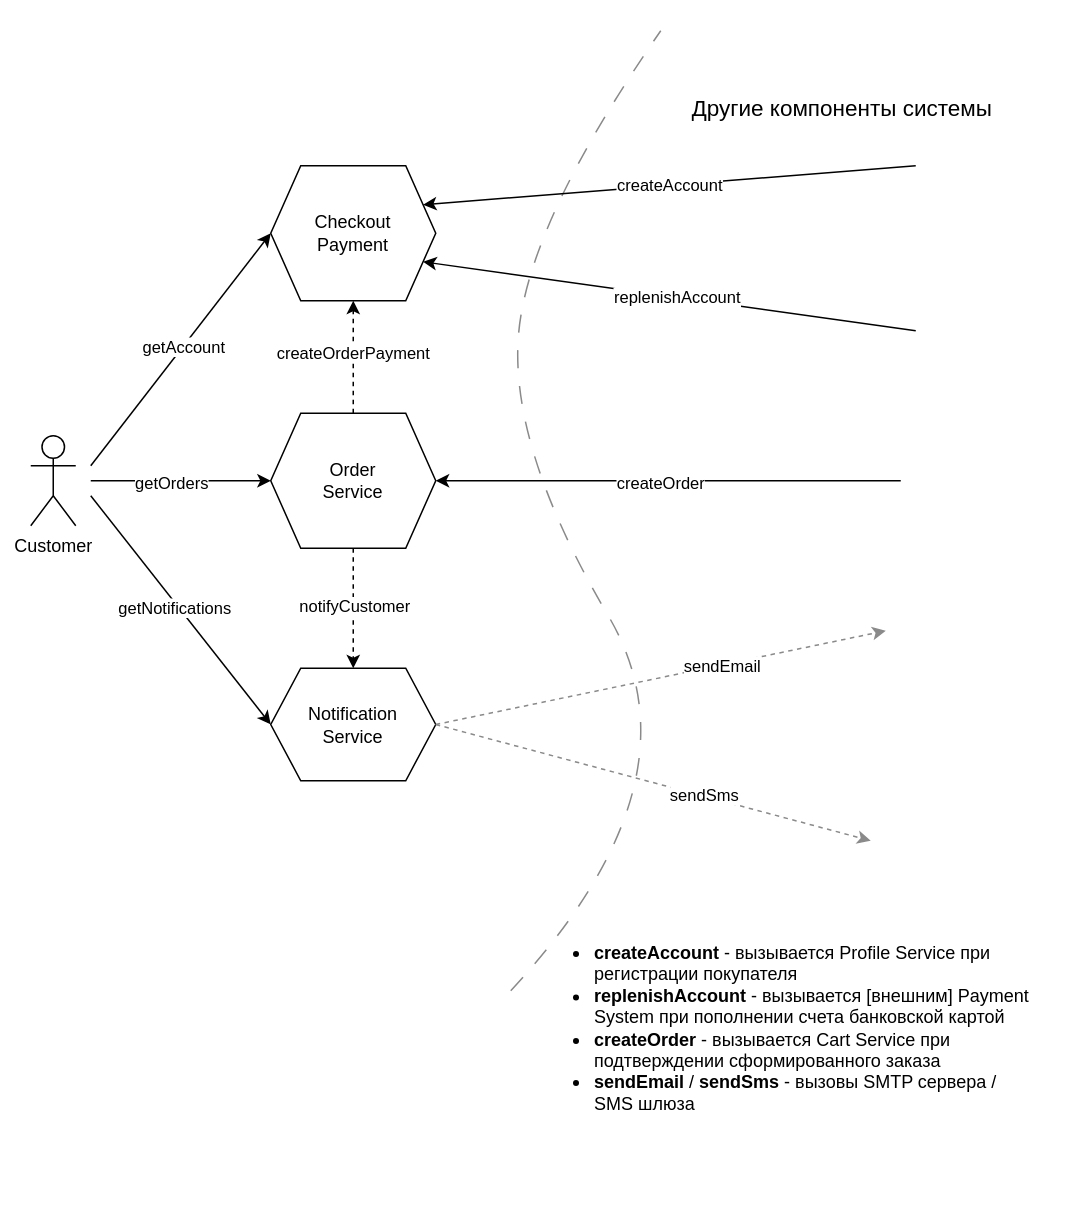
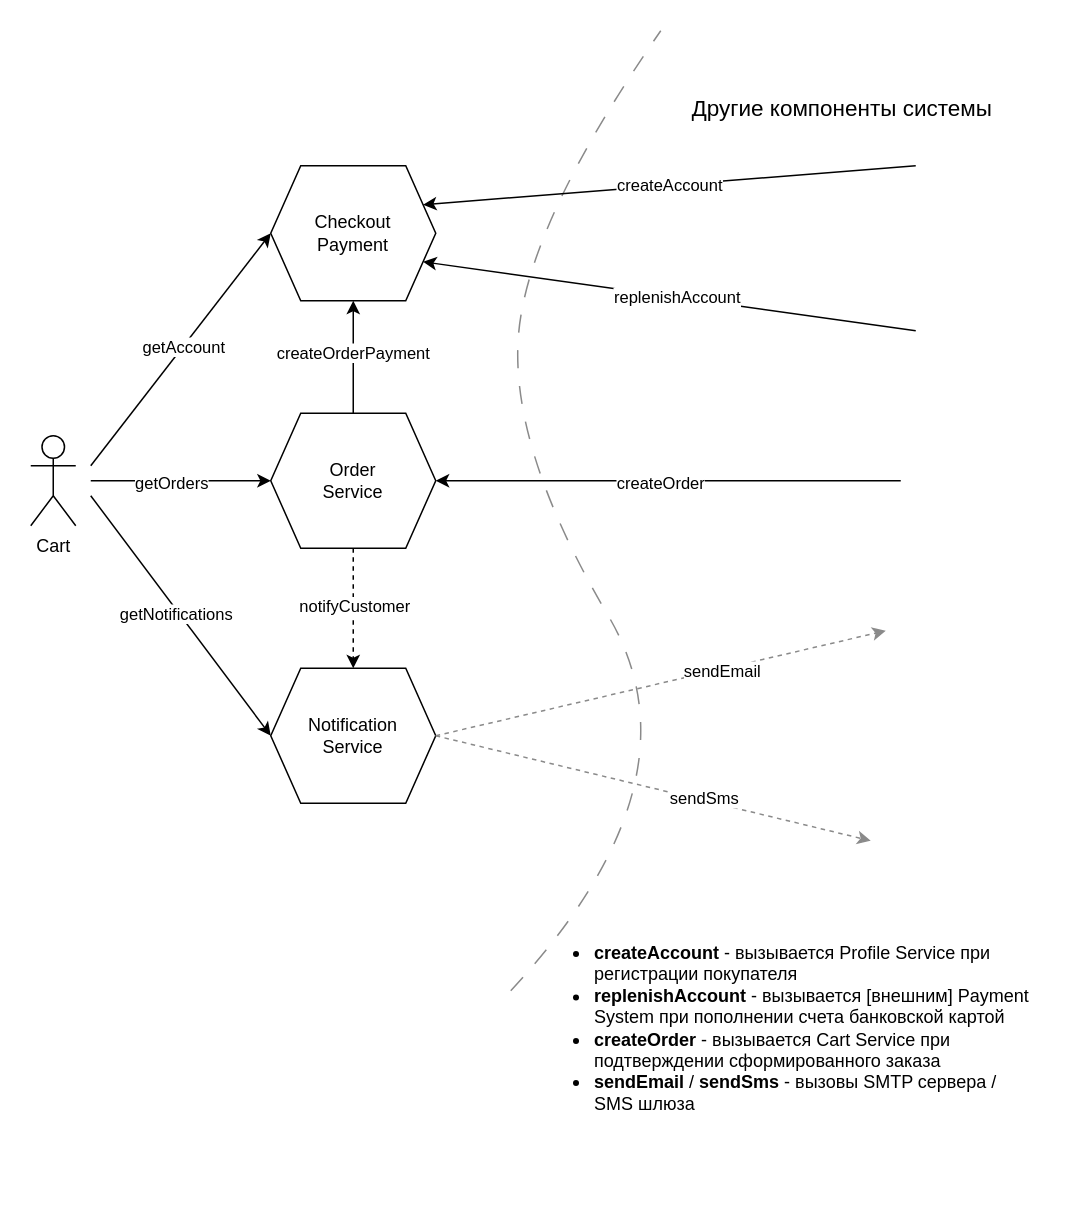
(353, 386) -> (353, 386)
(54, 547) -> (54, 547)
(353, 725) -> (353, 736)
